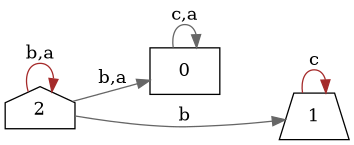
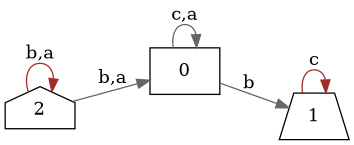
(173, 127) -> (248, 93)
